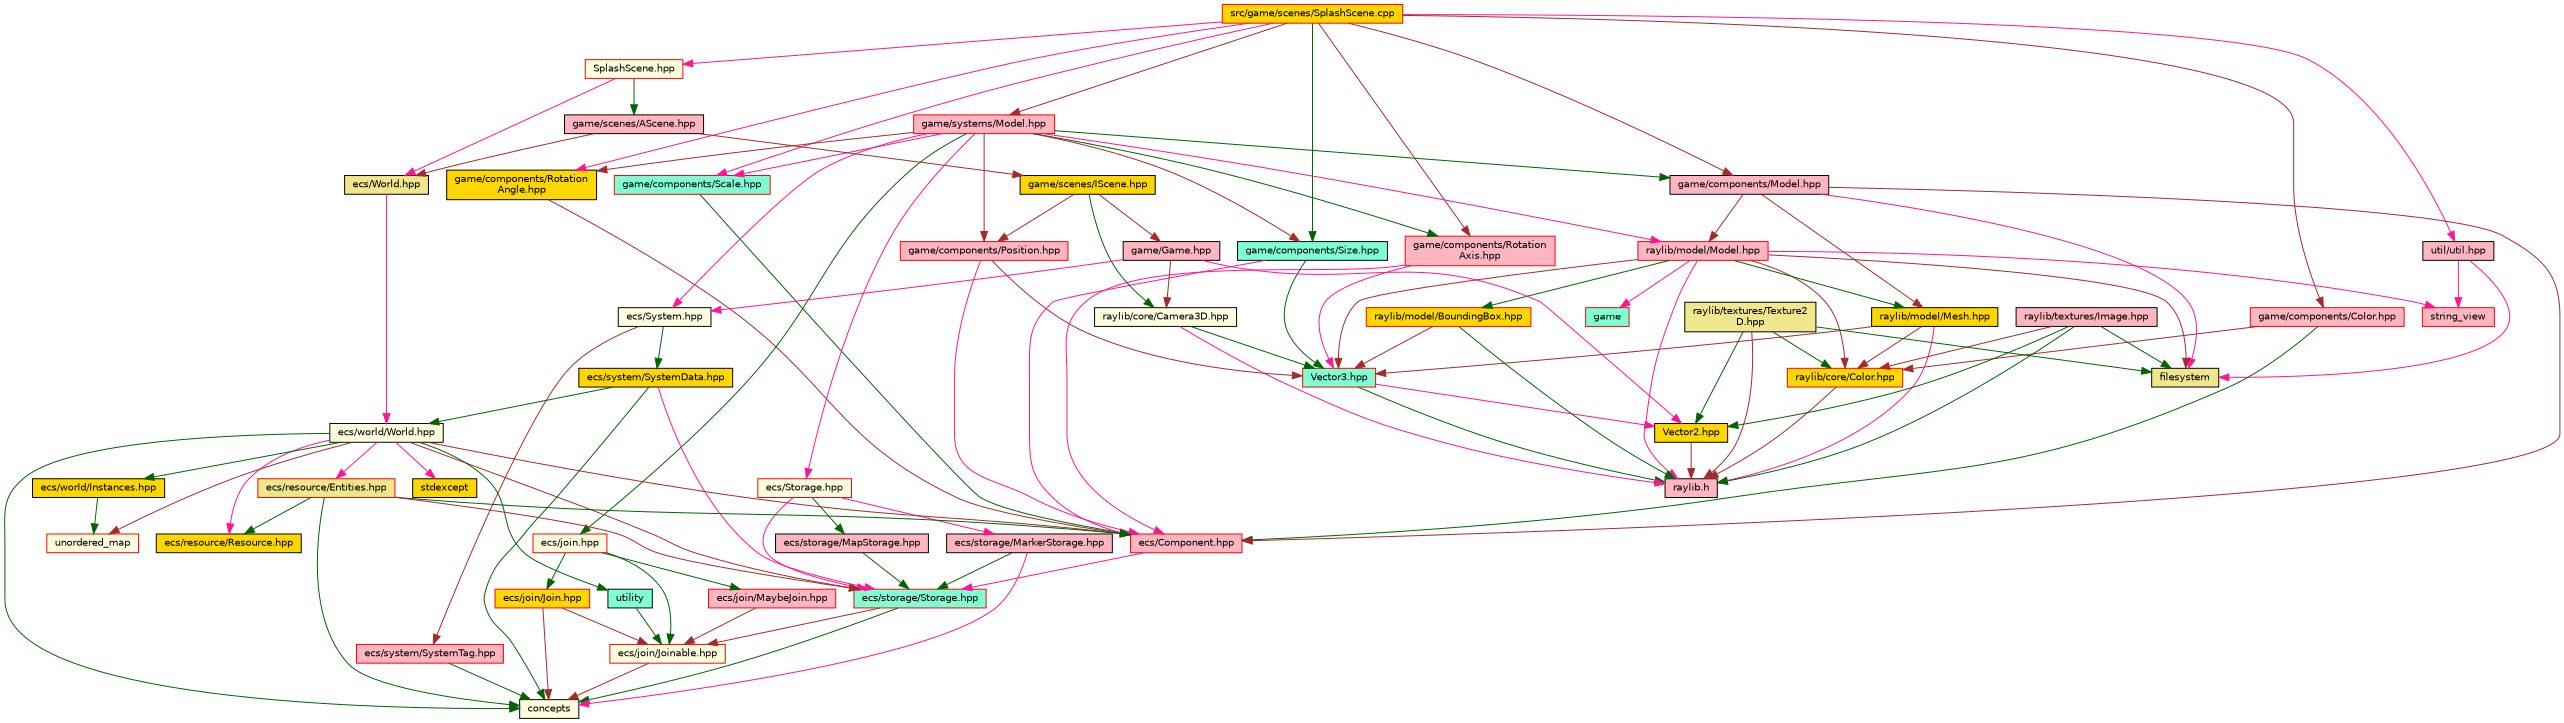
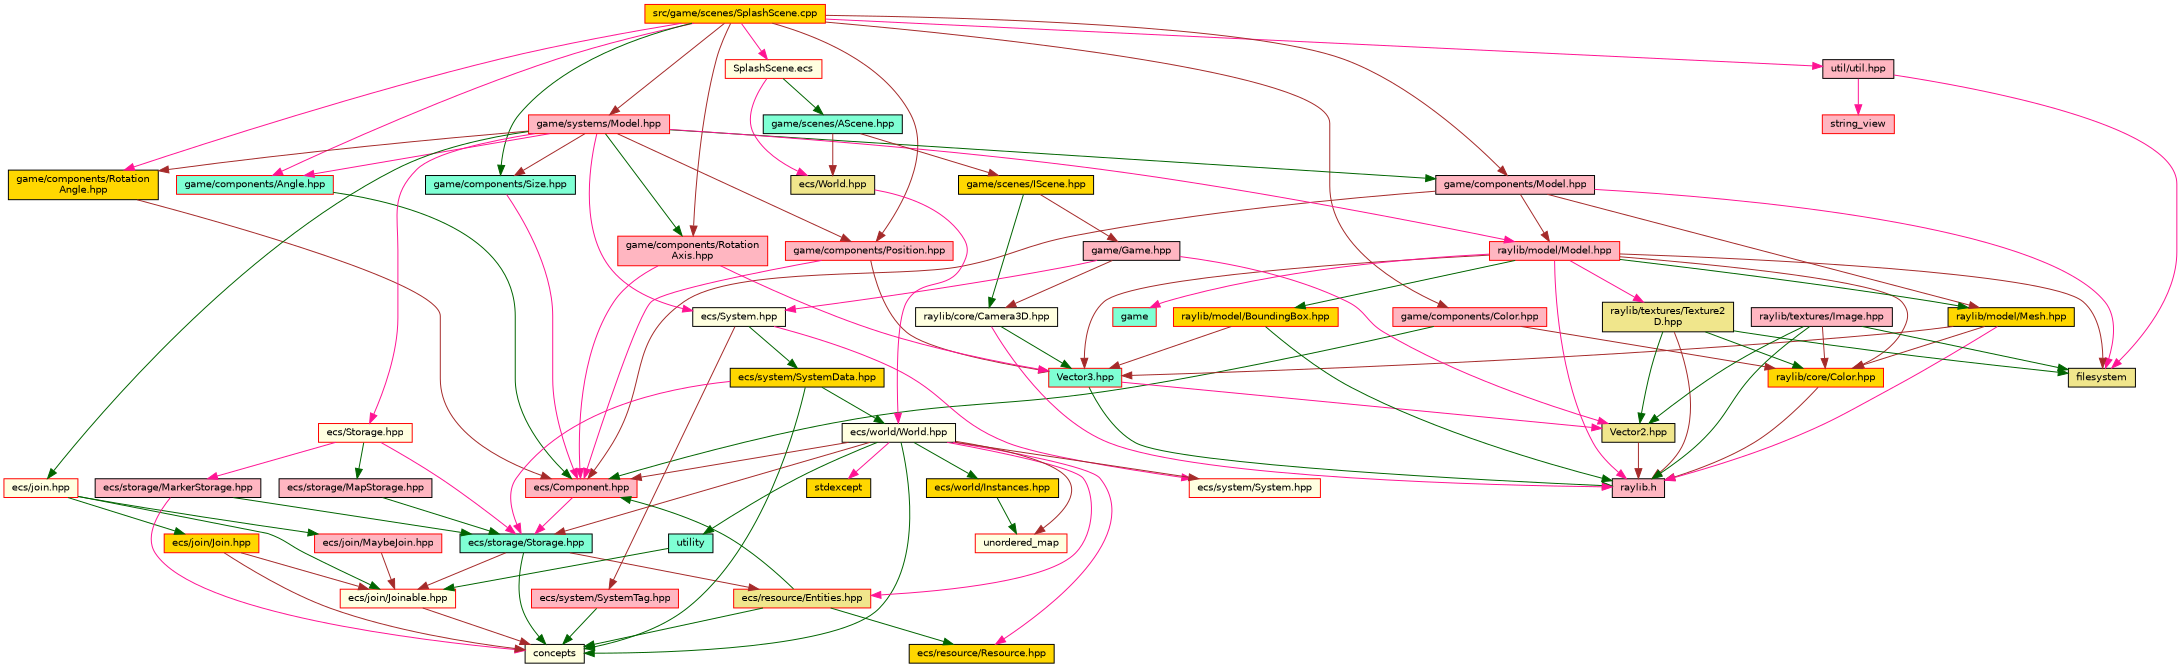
(634, 69) -> (774, 69)
(634, 124) -> (833, 124)
(692, 185) -> (255, 185)
(1040, 215) -> (899, 97)
(2098, 263) -> (1602, 279)
(1284, 315) -> none
(1691, 433) -> (1638, 433)
none -> (1255, 488)
(624, 536) -> (659, 570)
(920, 599) -> (526, 543)
